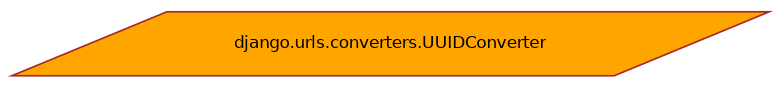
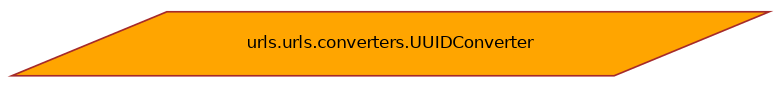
(390, 44) -> (390, 44)
